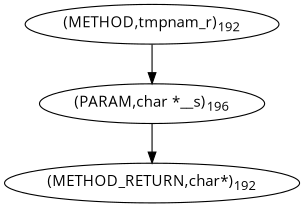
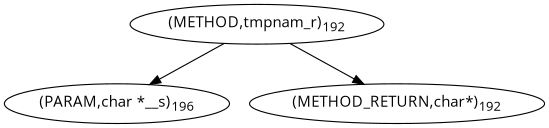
(152, 138) -> (322, 61)
